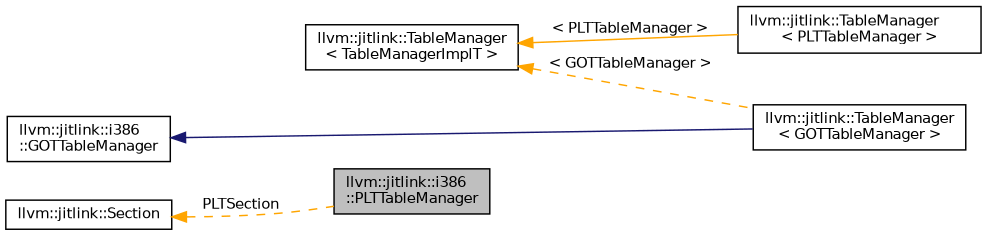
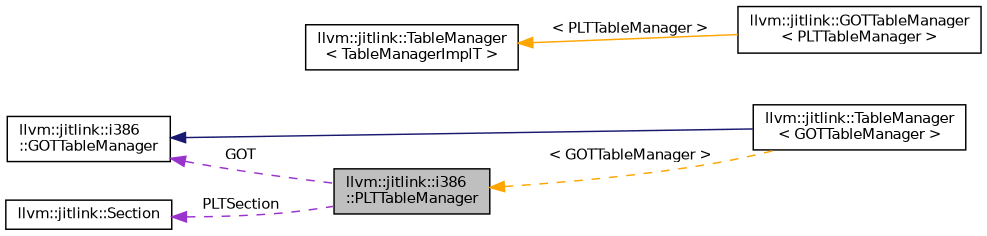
(860, 30) -> (860, 30)
(643, 89) -> (643, 174)
none -> (259, 174)
(260, 215) -> (260, 215)
